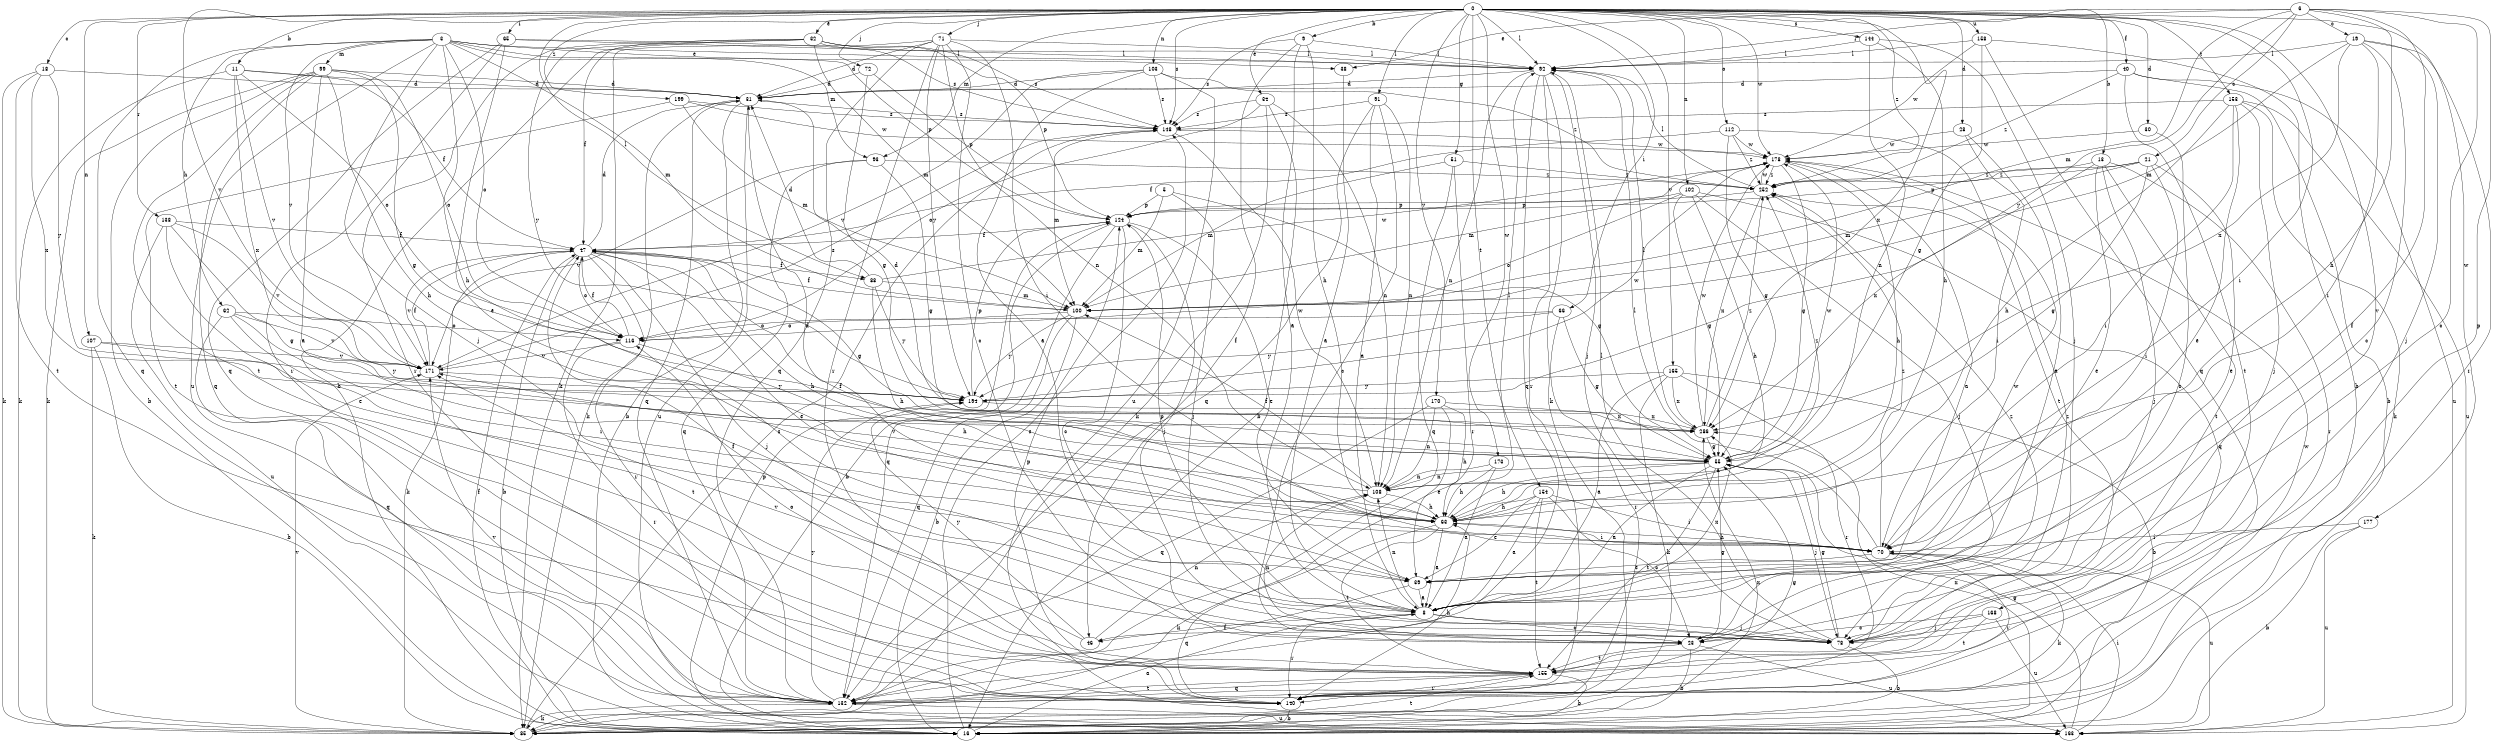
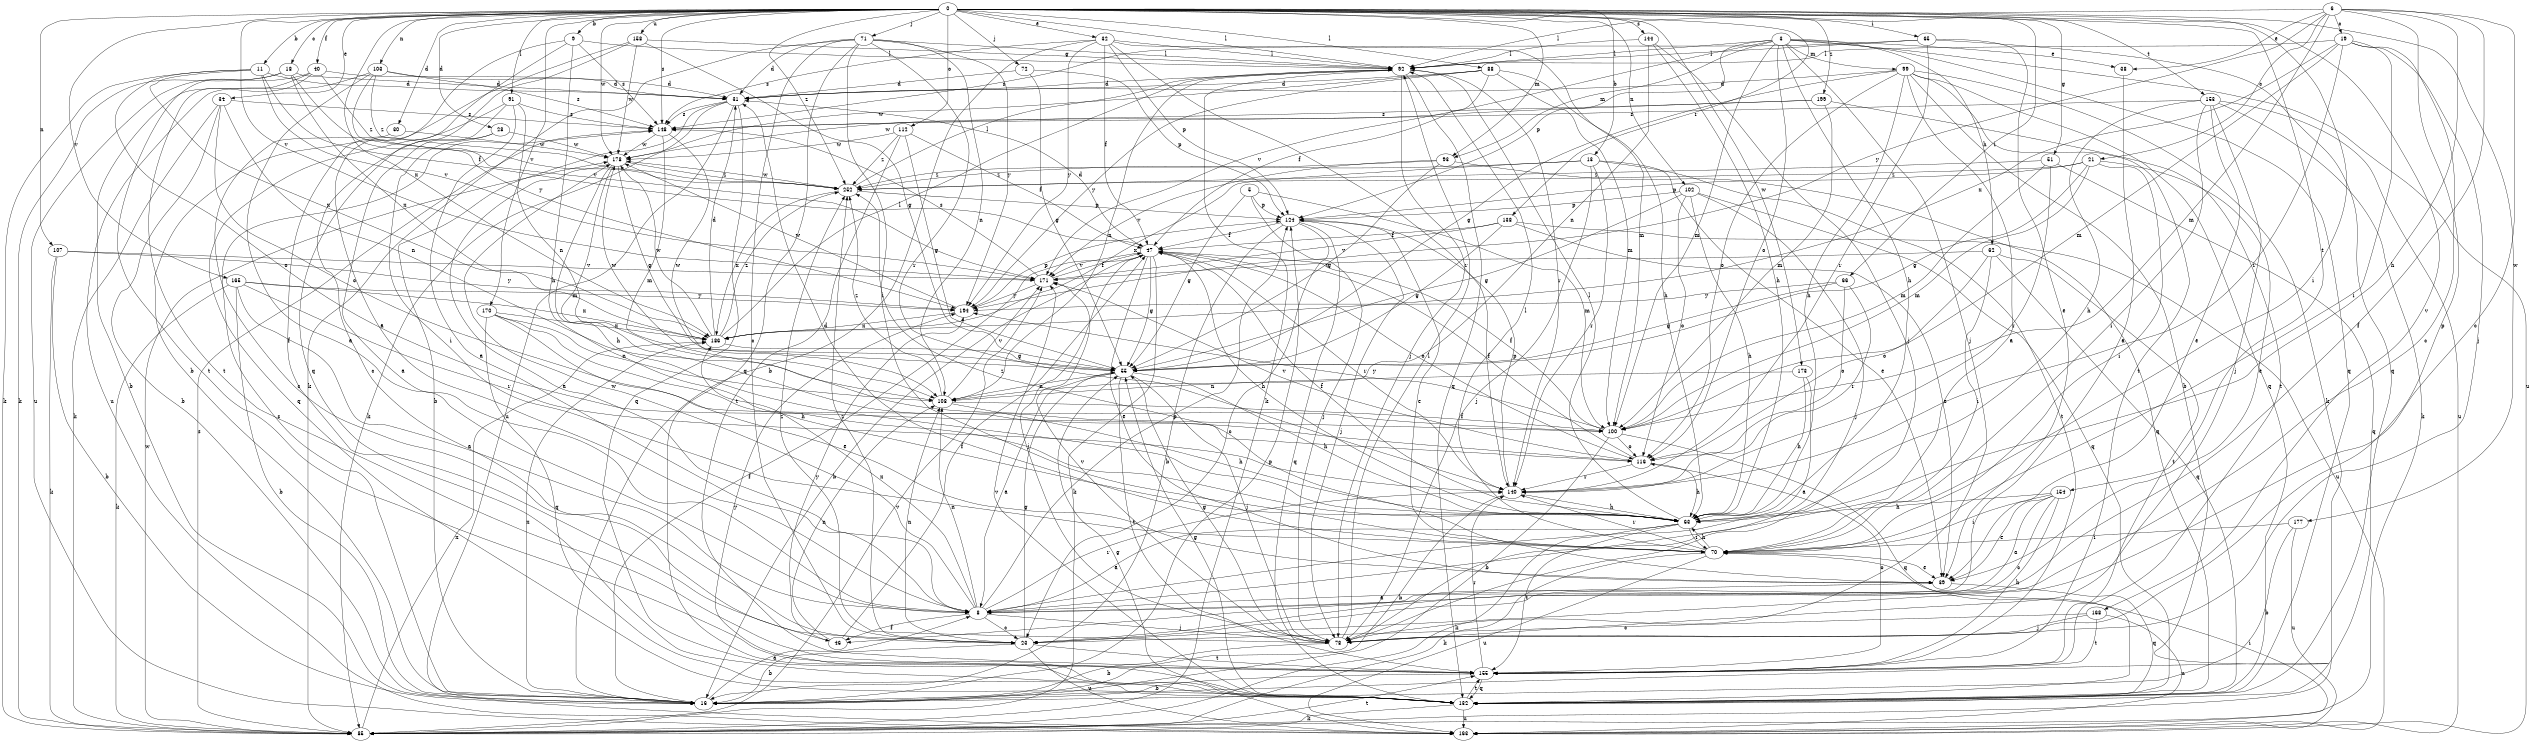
(1853, 54) -> (1067, 54)
(740, 264) -> (1320, 149)
(1704, 432) -> (716, 341)
(1537, 583) -> (2018, 583)
